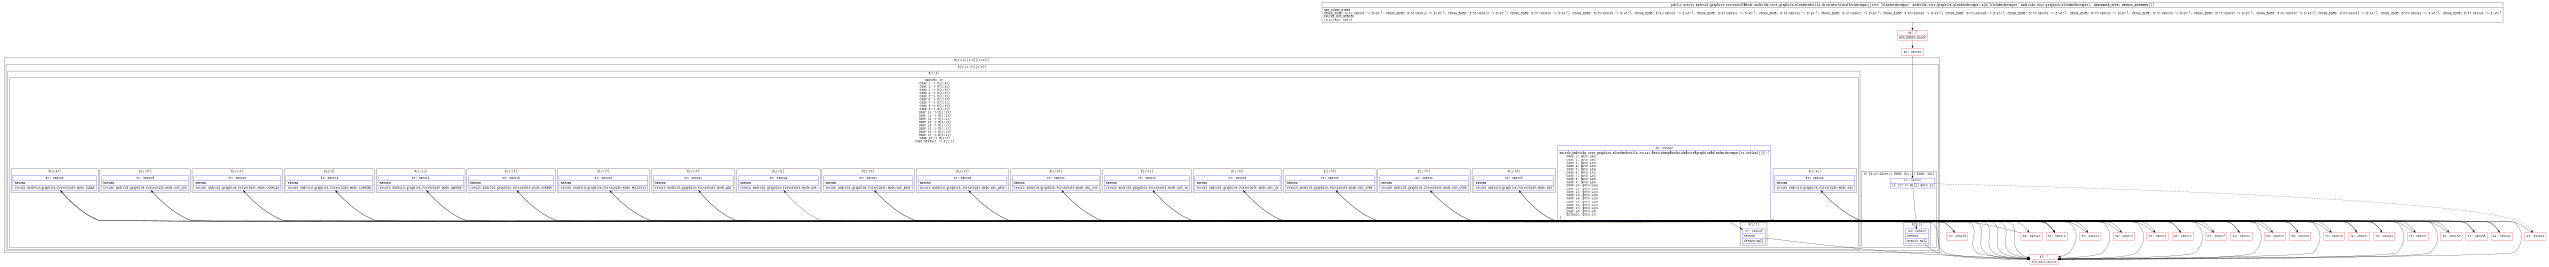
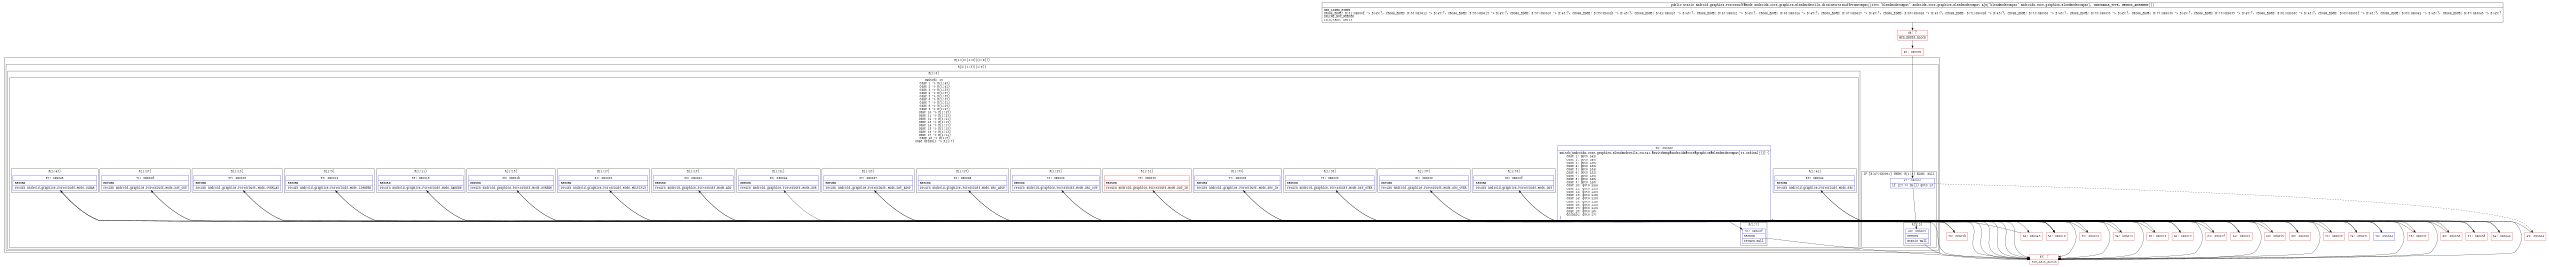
(1147, 183) -> (1147, 183)
(2384, 236) -> (2384, 236)
